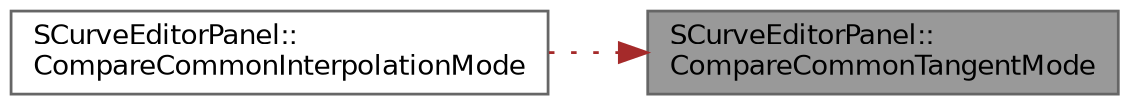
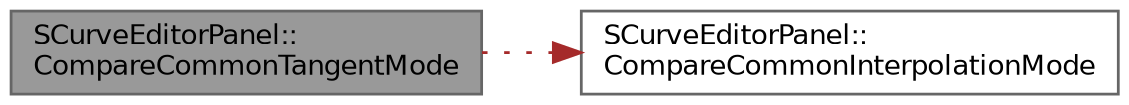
(584, 53) -> (518, 53)
